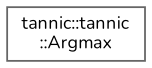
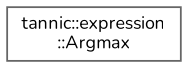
(76, 34) -> (94, 34)
